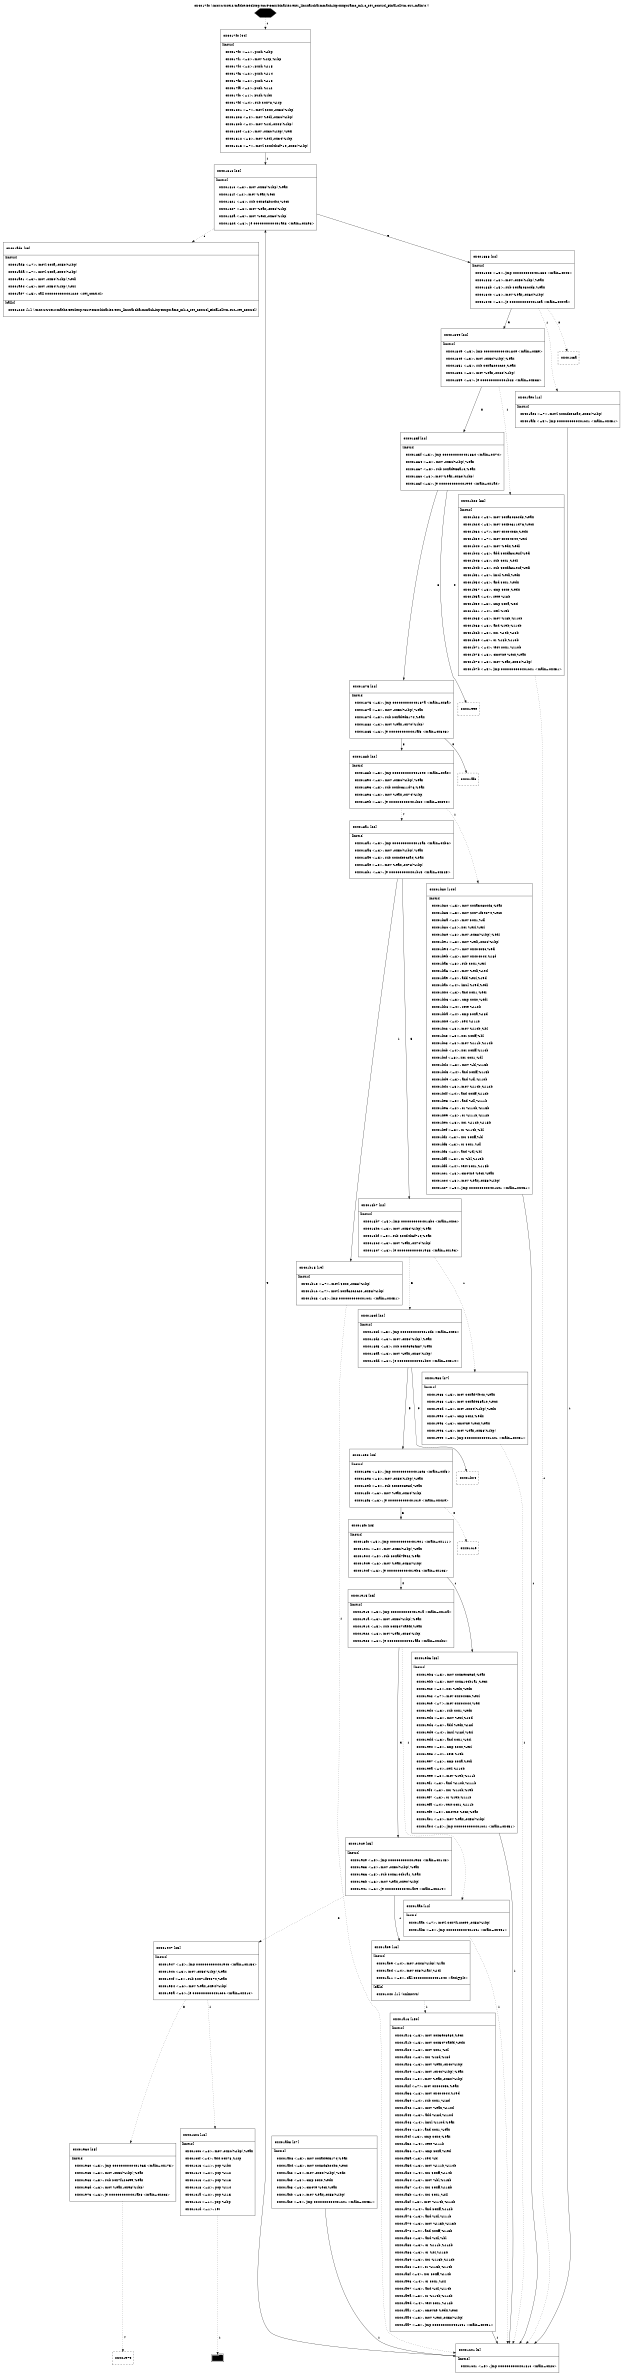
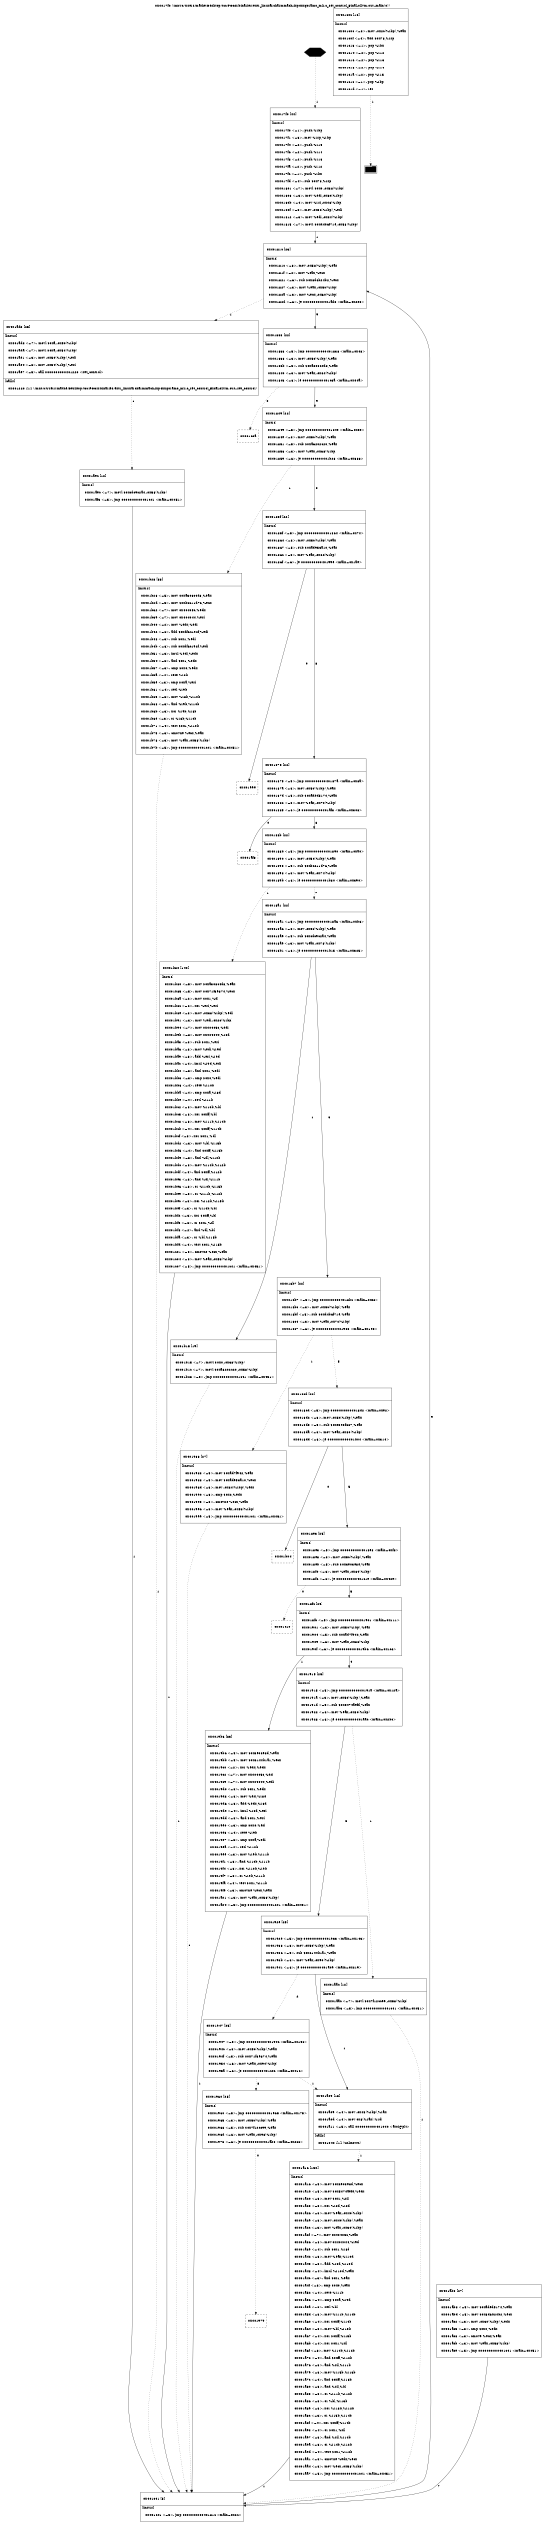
(551, 348) -> (132, 431)
(211, 2063) -> (307, 2083)
(124, 2338) -> (257, 2156)
(379, 2338) -> (438, 2486)
